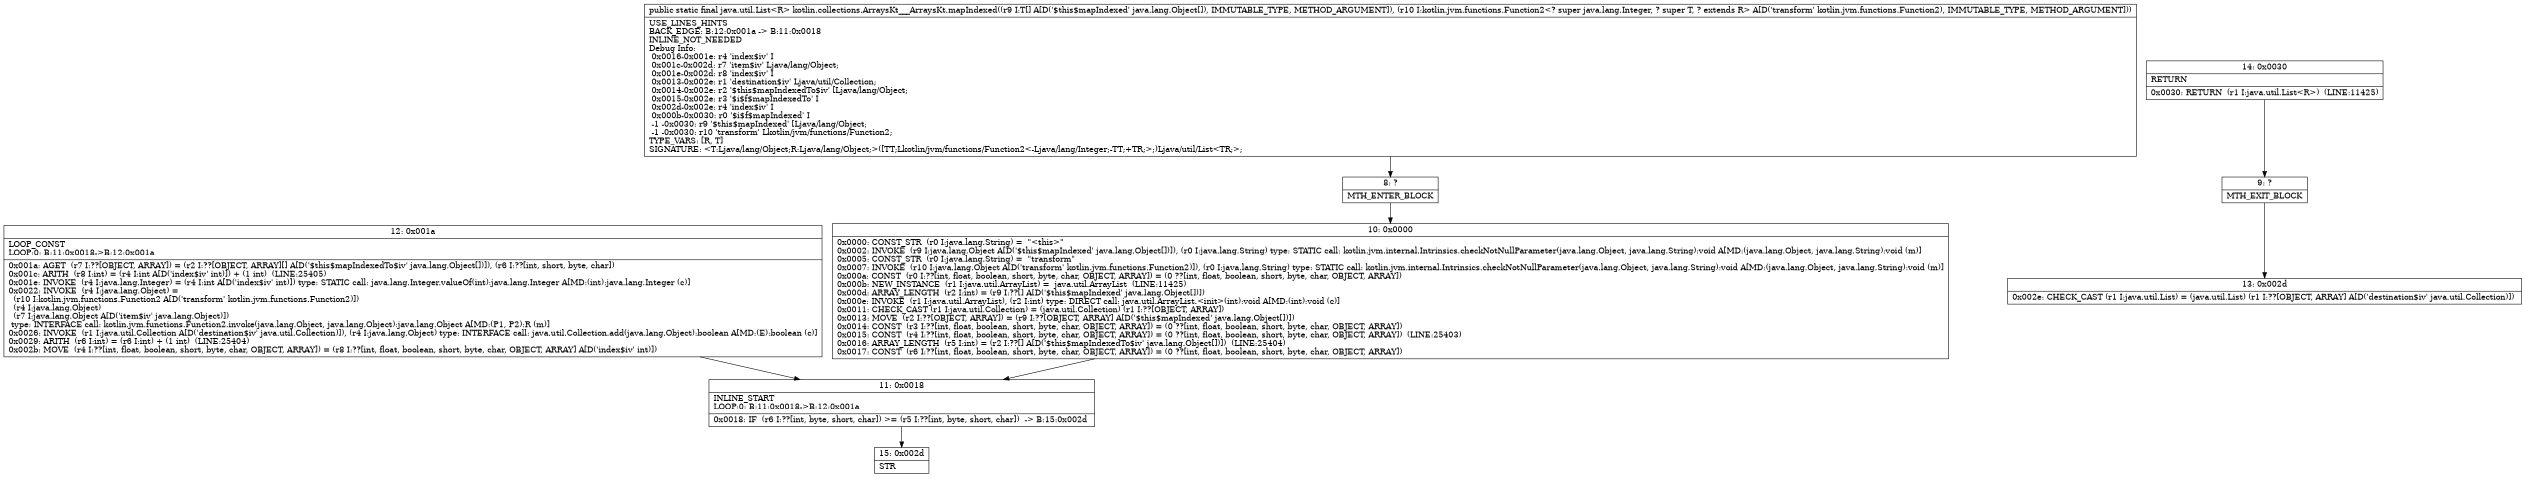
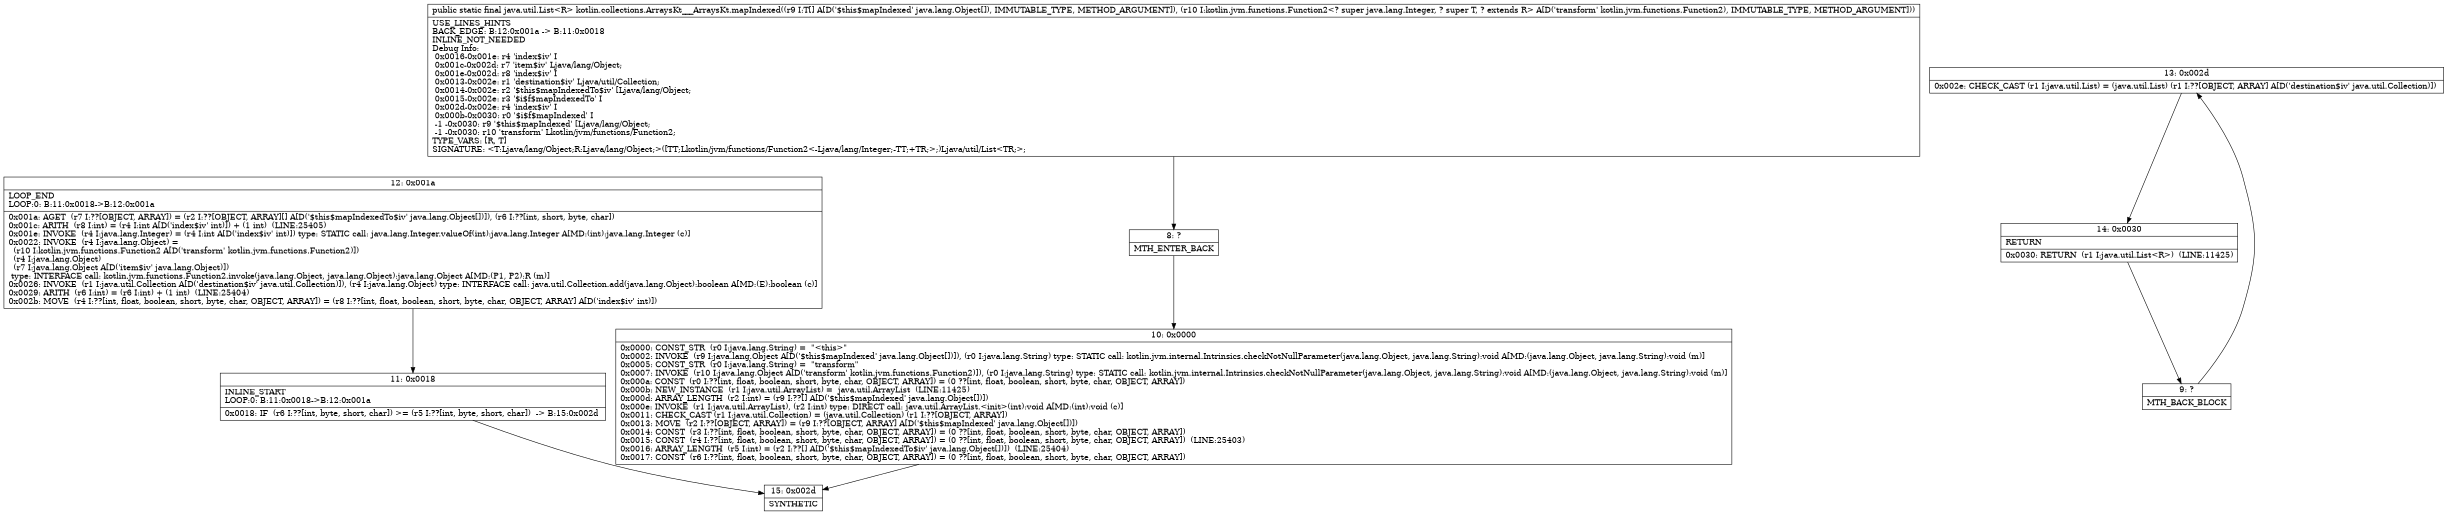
none -> (2155, 155)
(1390, 196) -> (1174, 249)
(2265, 196) -> (2187, 403)
(37, 245) -> (31, 196)
(1052, 369) -> (874, 476)
(887, 467) -> (793, 504)
